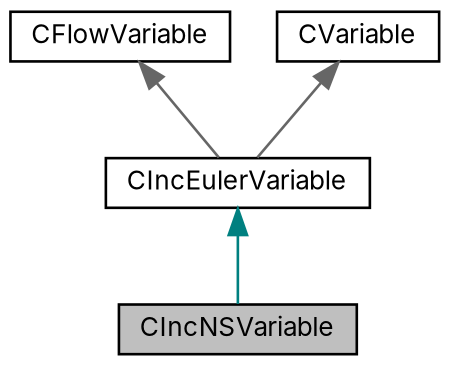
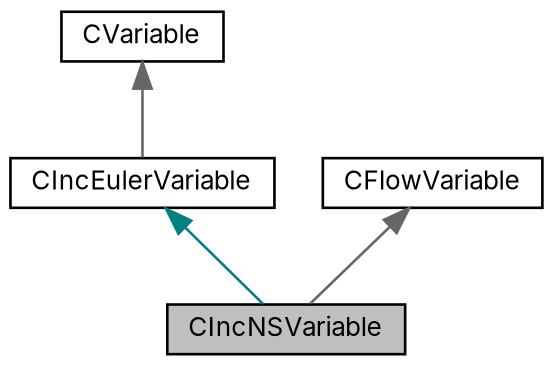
(188, 120) -> (350, 265)
